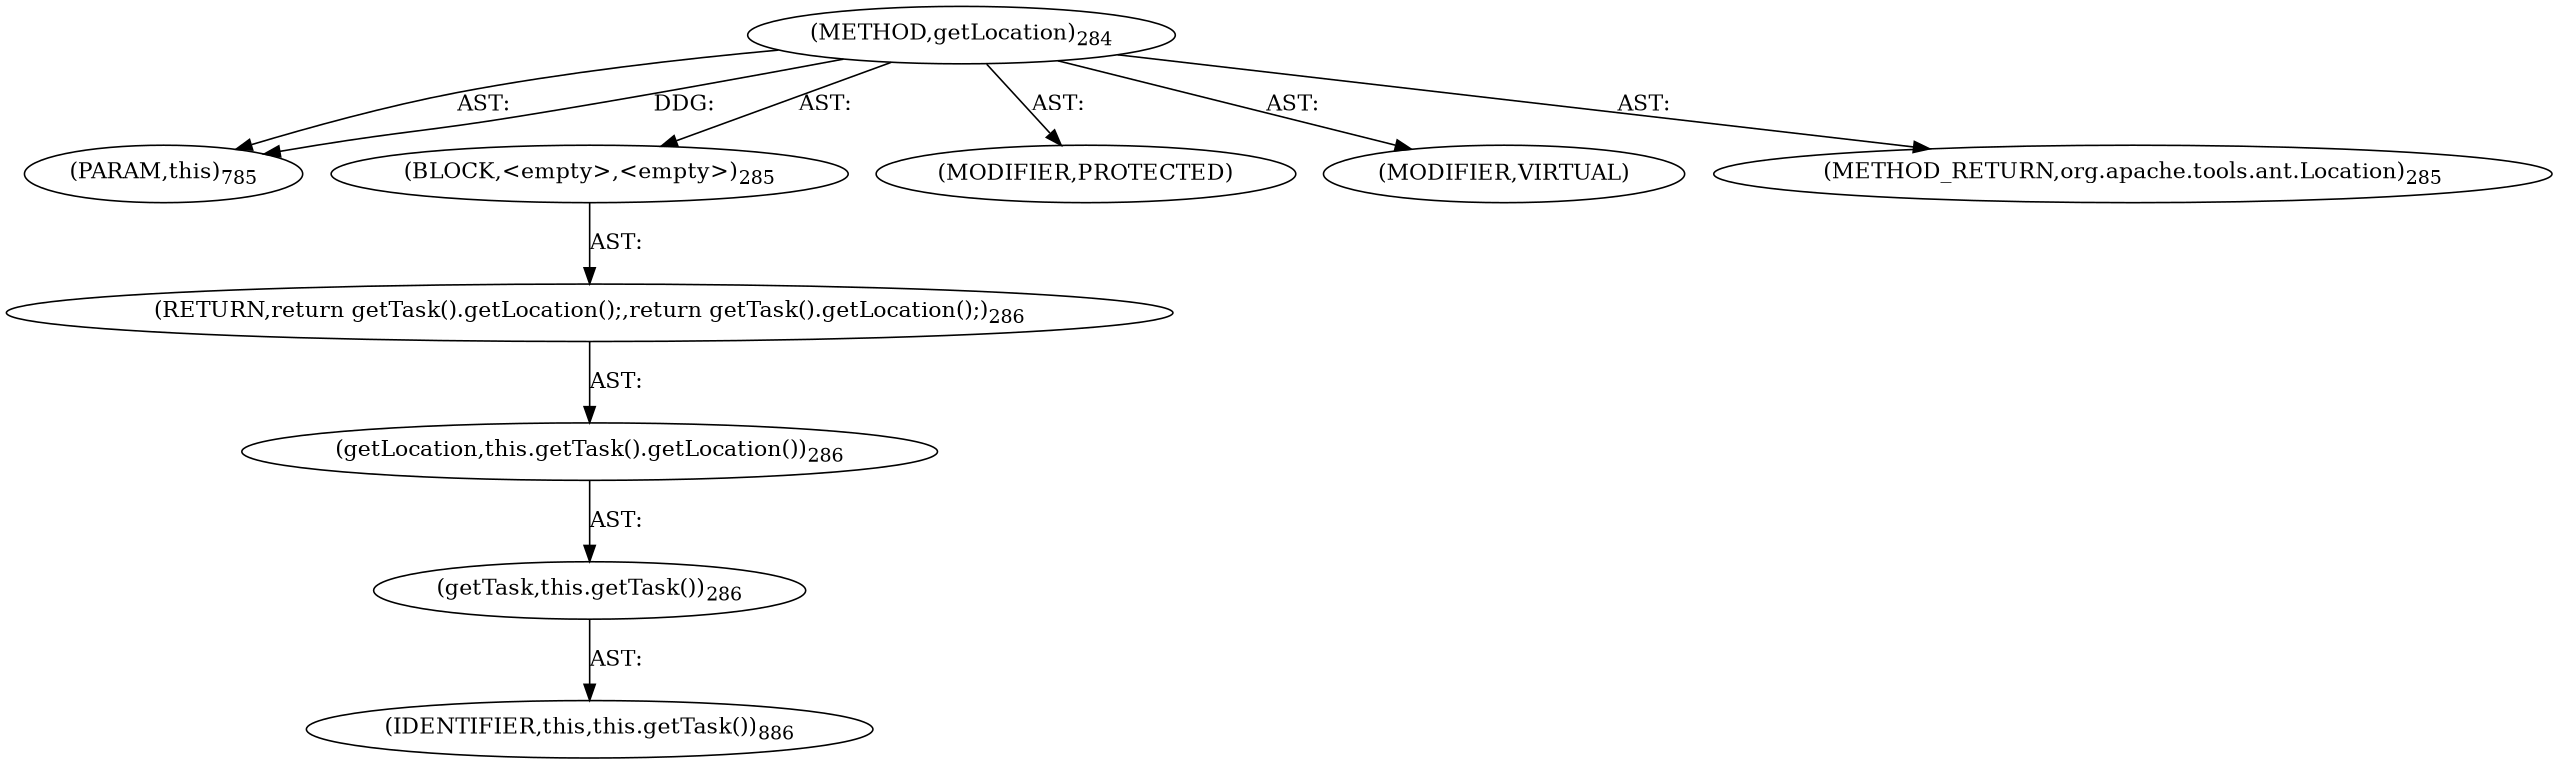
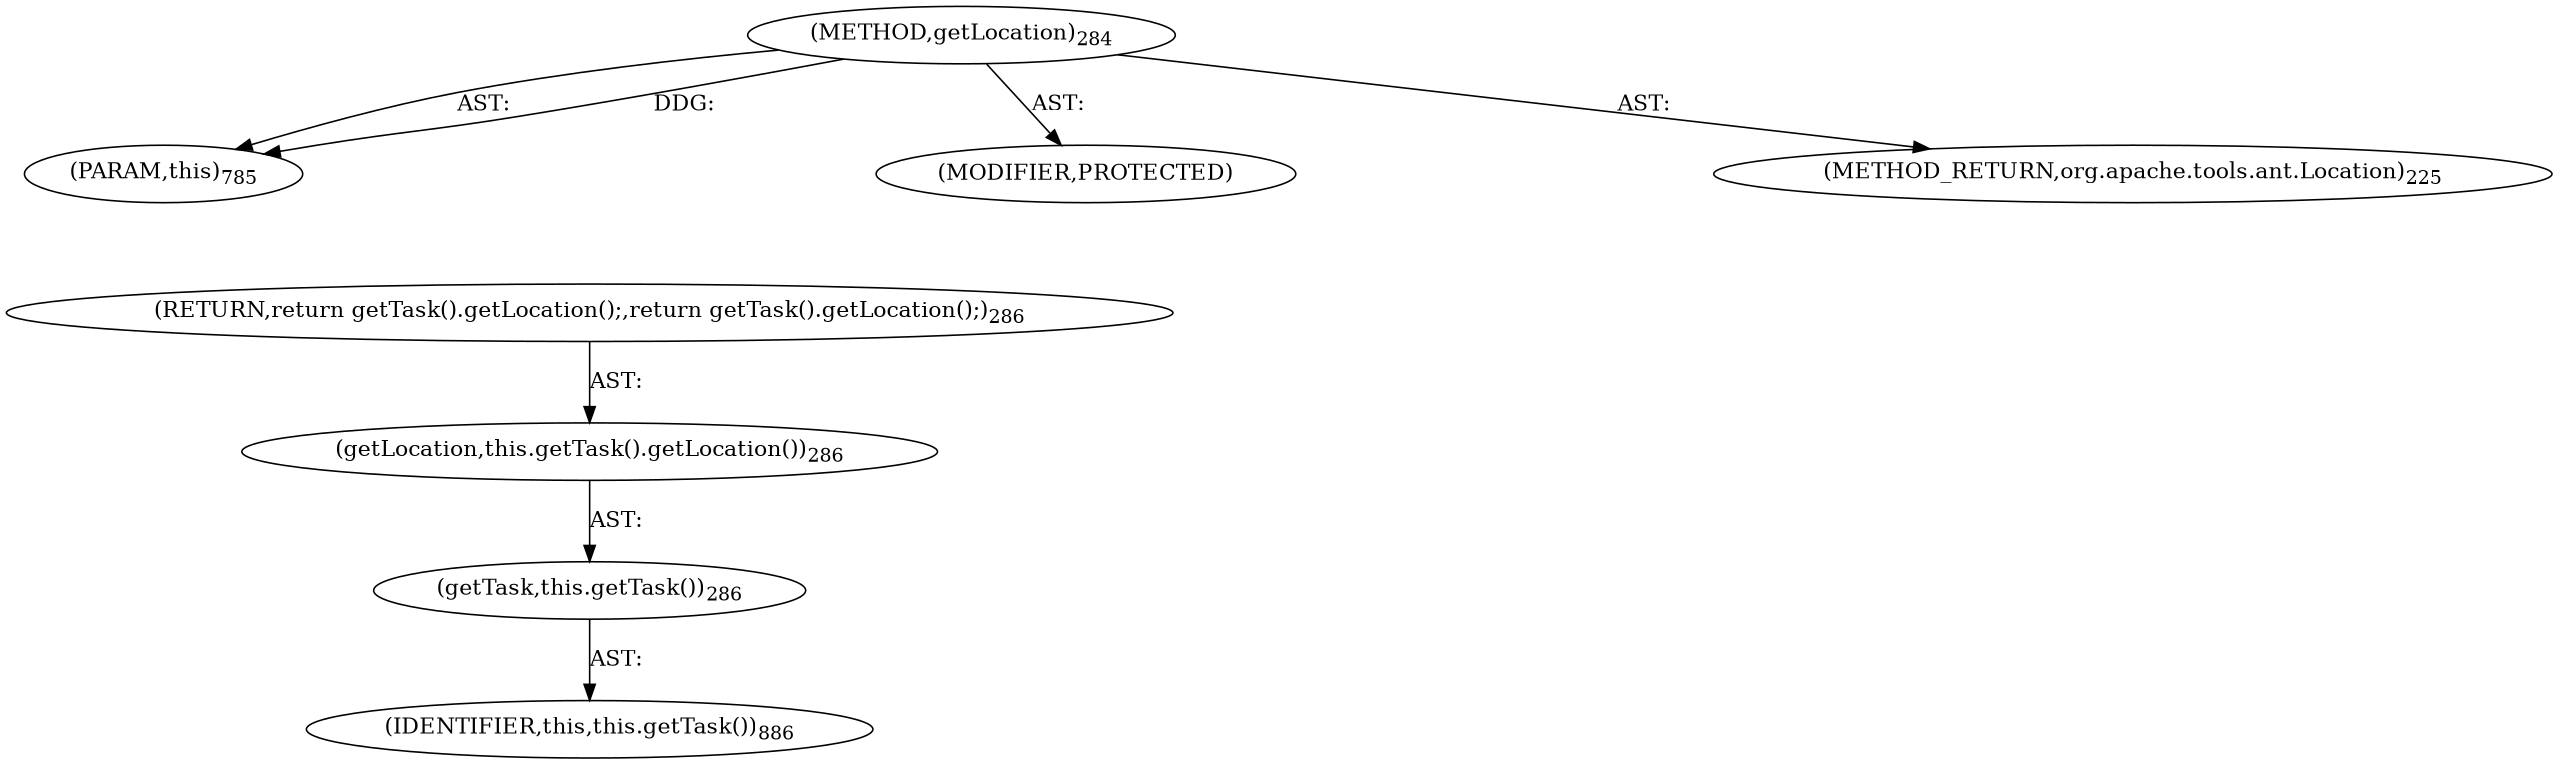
(2424, 172) -> (2424, 172)
(590, 174) -> none
(1504, 174) -> none
